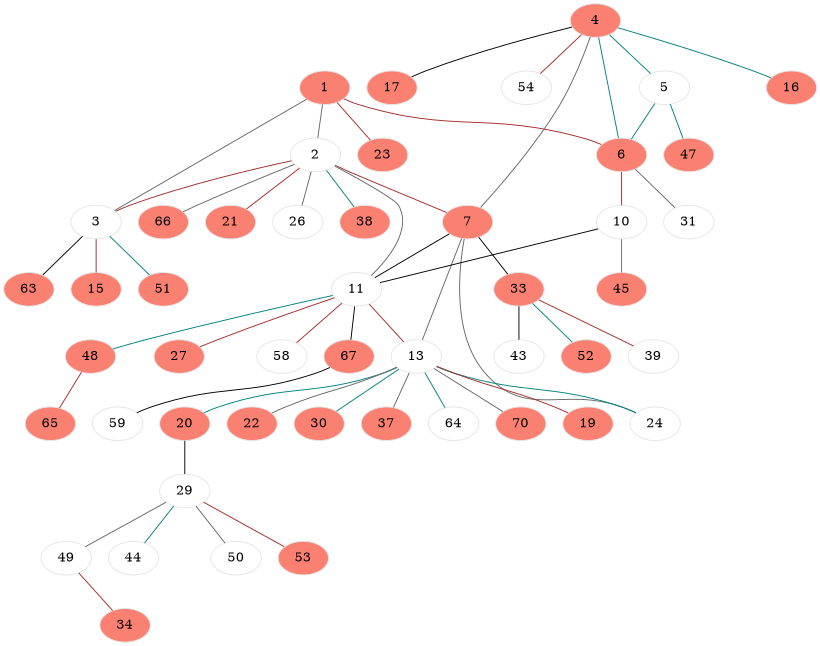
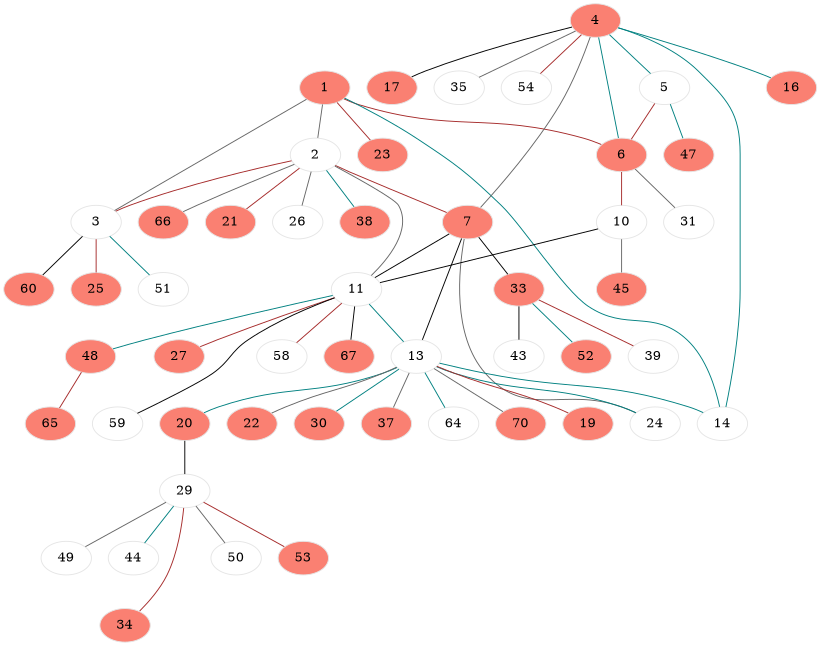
none -> (459, 88)
(643, 121) -> (643, 121)
(29, 289) -> (29, 289)
(96, 289) -> (96, 289)
(163, 289) -> (163, 289)
(442, 289) -> (442, 289)
(386, 323) -> (386, 323)
(233, 390) -> (234, 352)
none -> (722, 424)
(96, 592) -> (172, 564)
